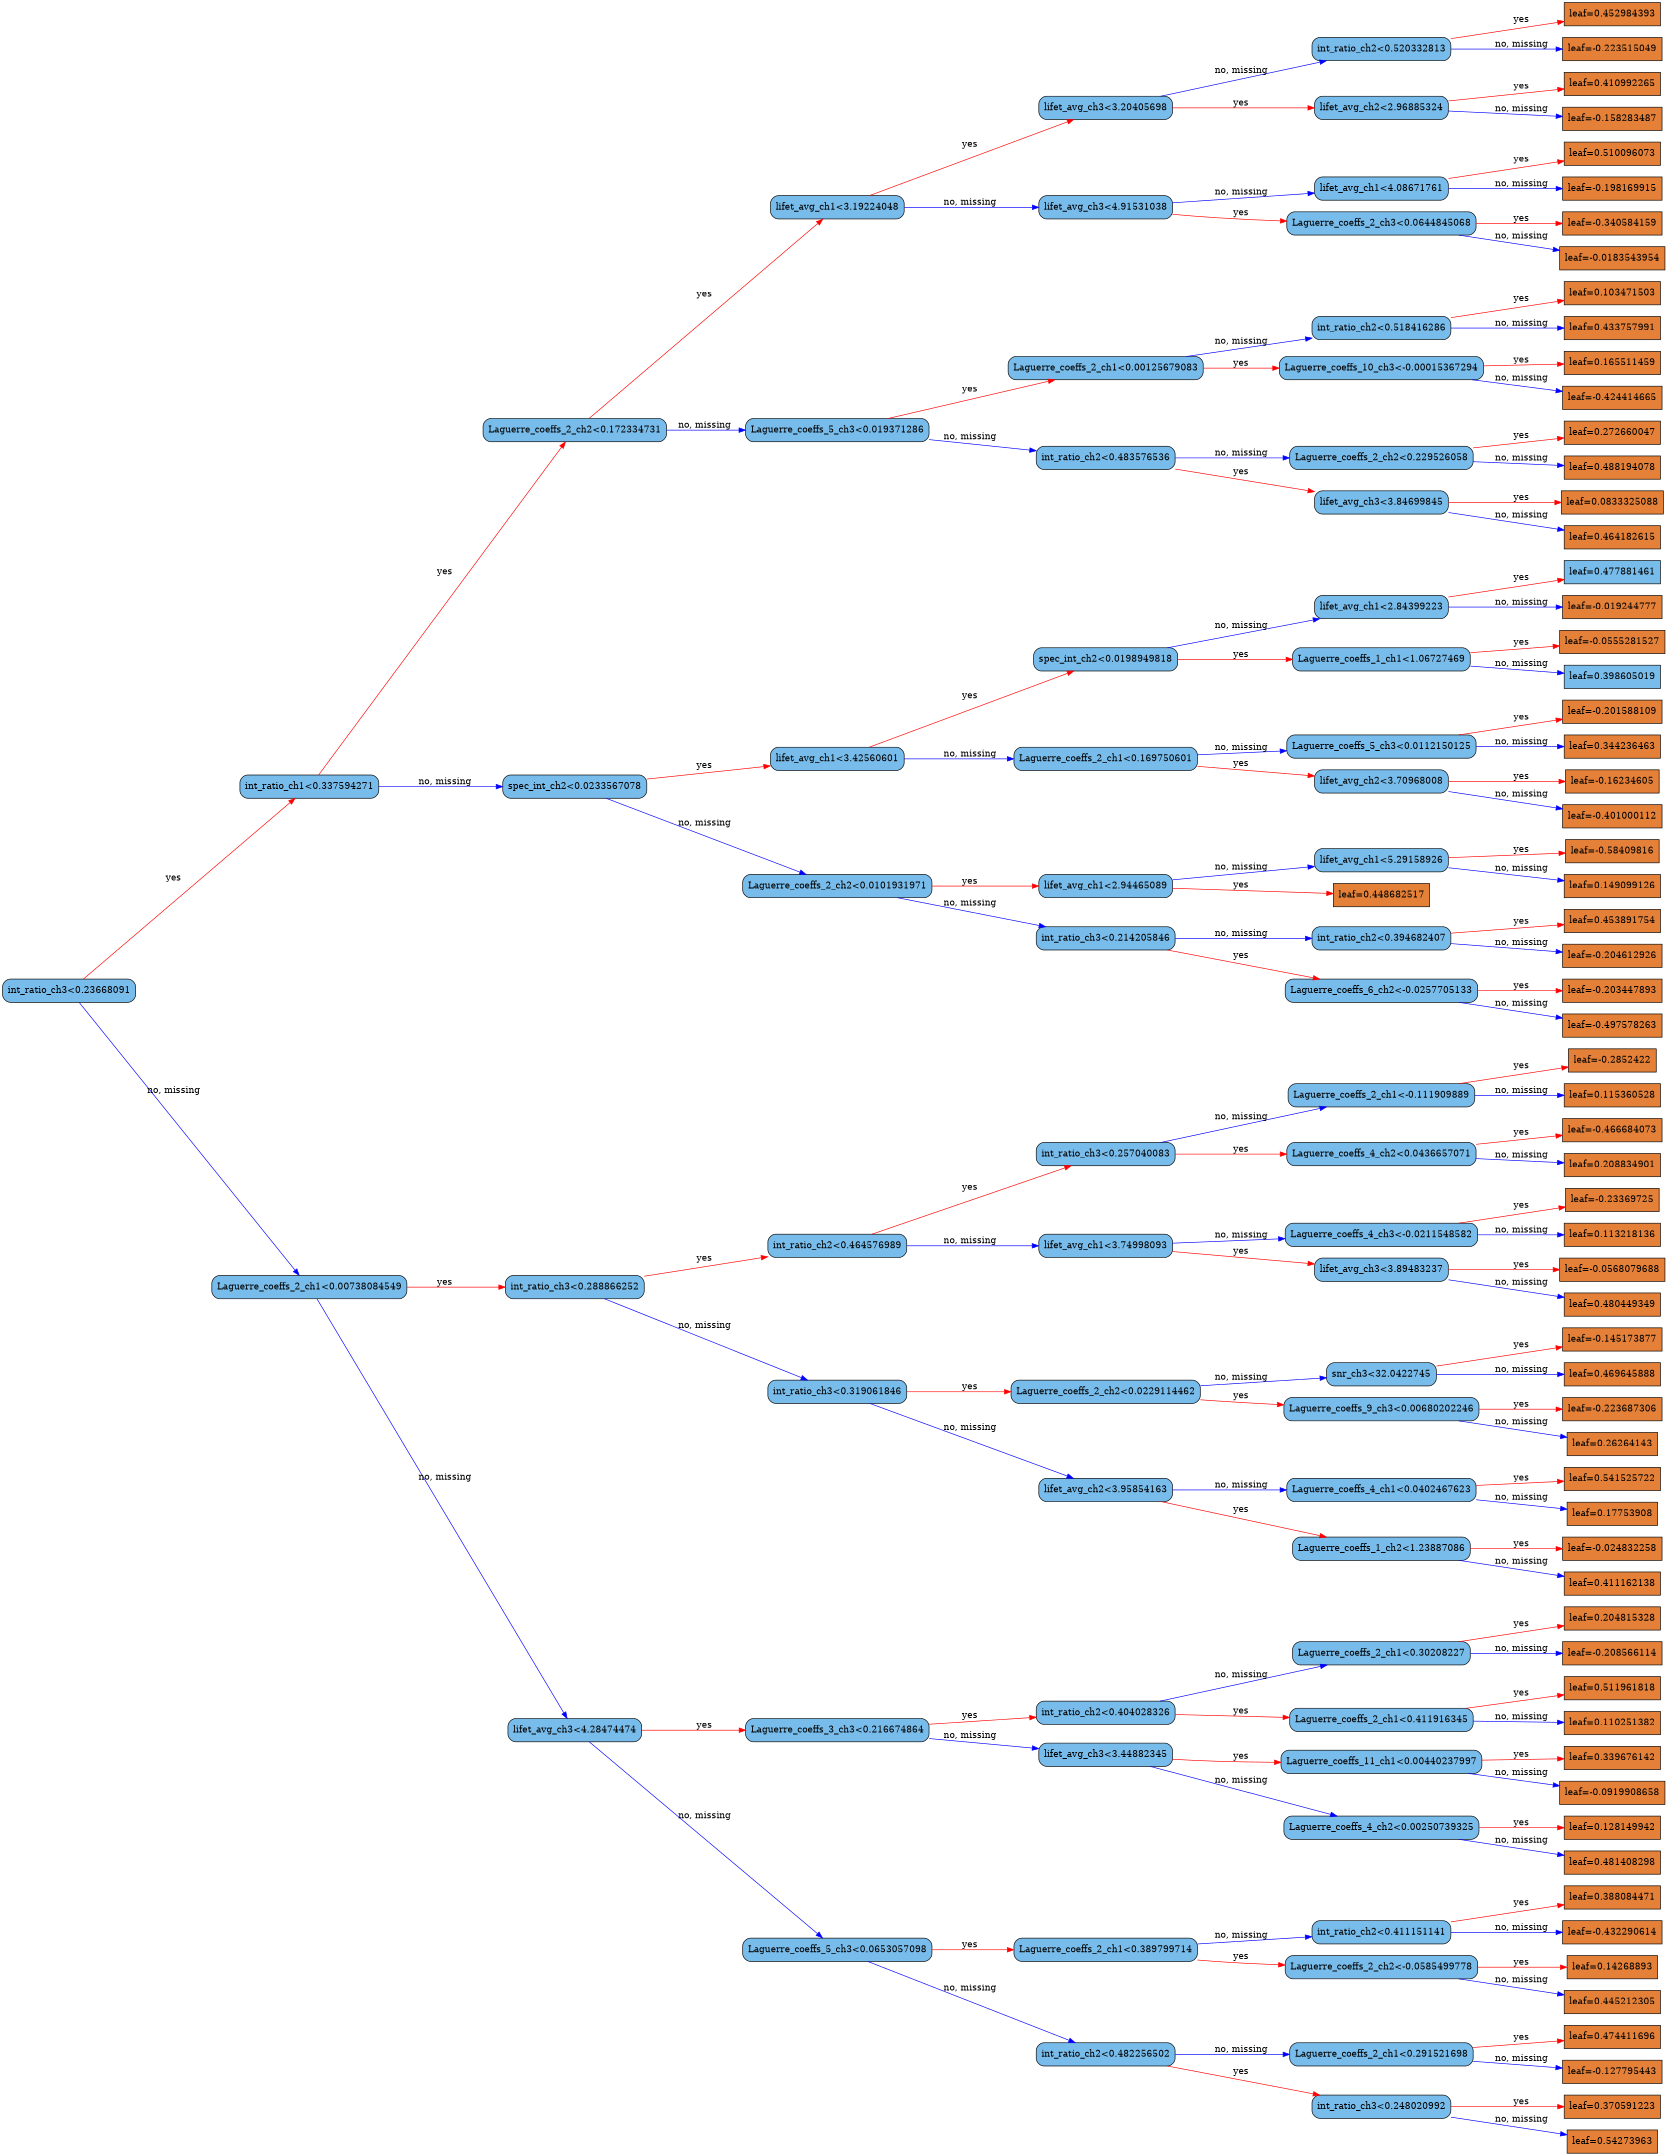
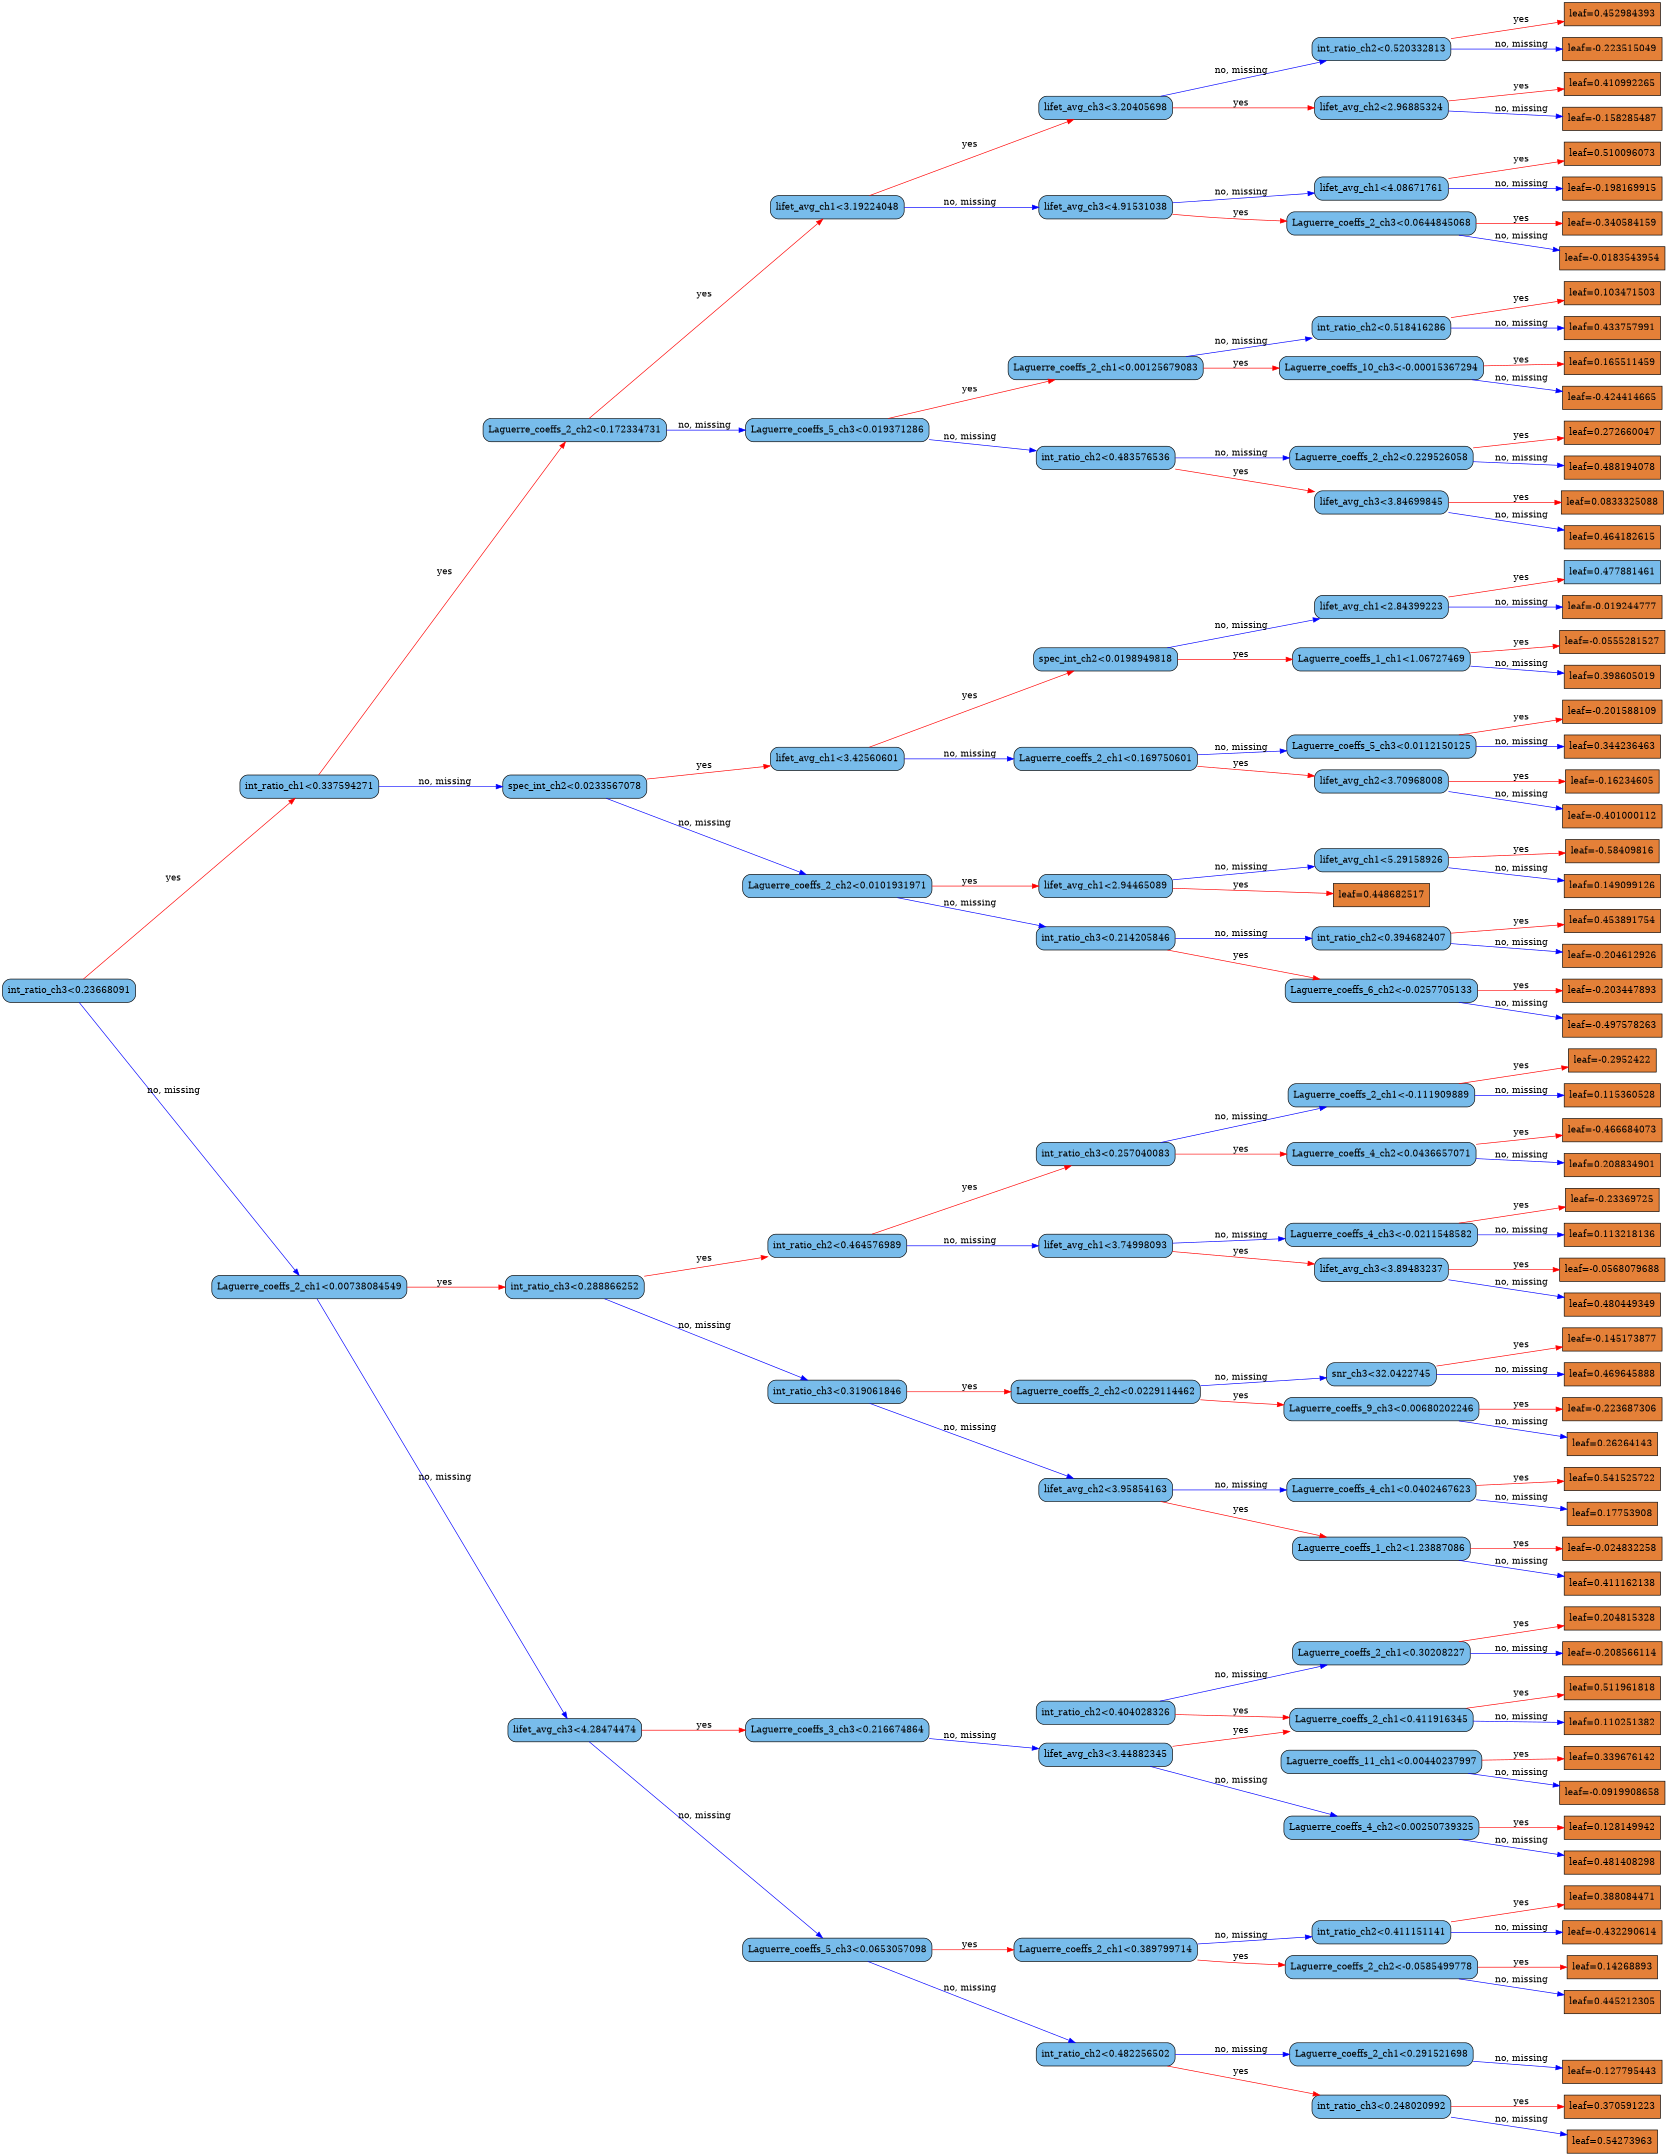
(1612, 119) -> (1612, 119)
(1612, 677) -> (1612, 677)
(1612, 1060) -> (1612, 1060)
(979, 1721) -> none
(1223, 1761) -> (1228, 1739)
(1612, 2037) -> none
